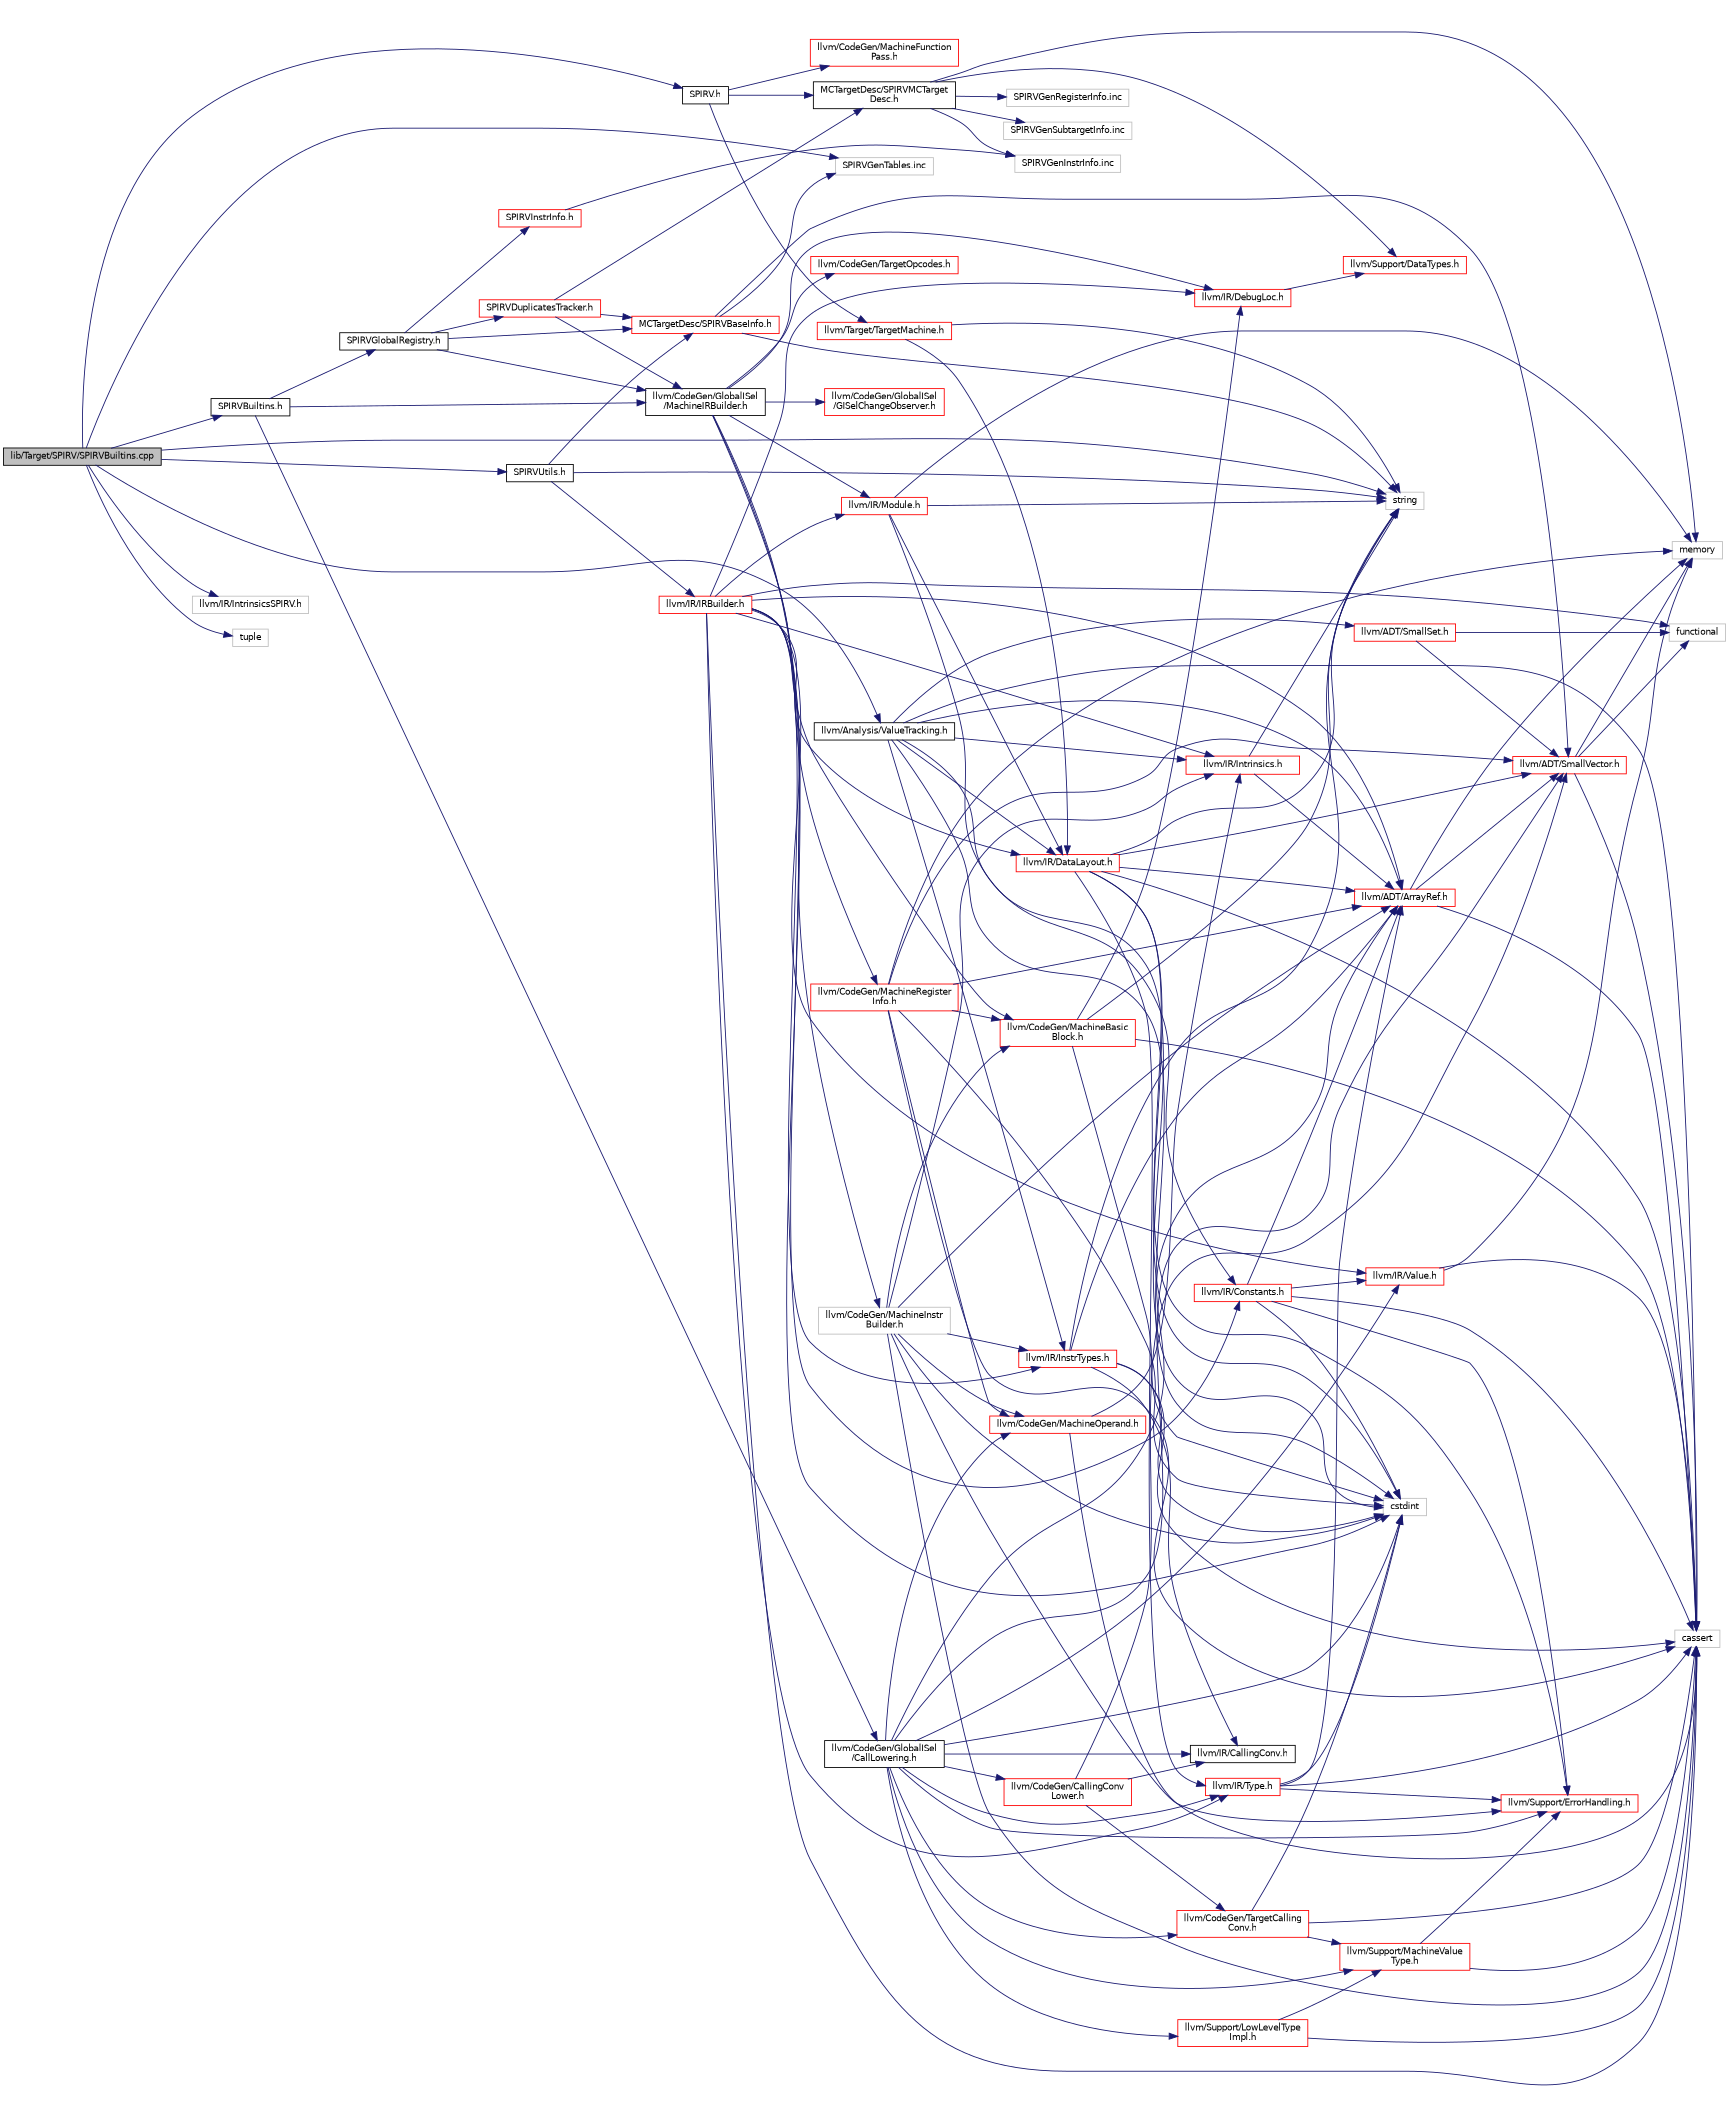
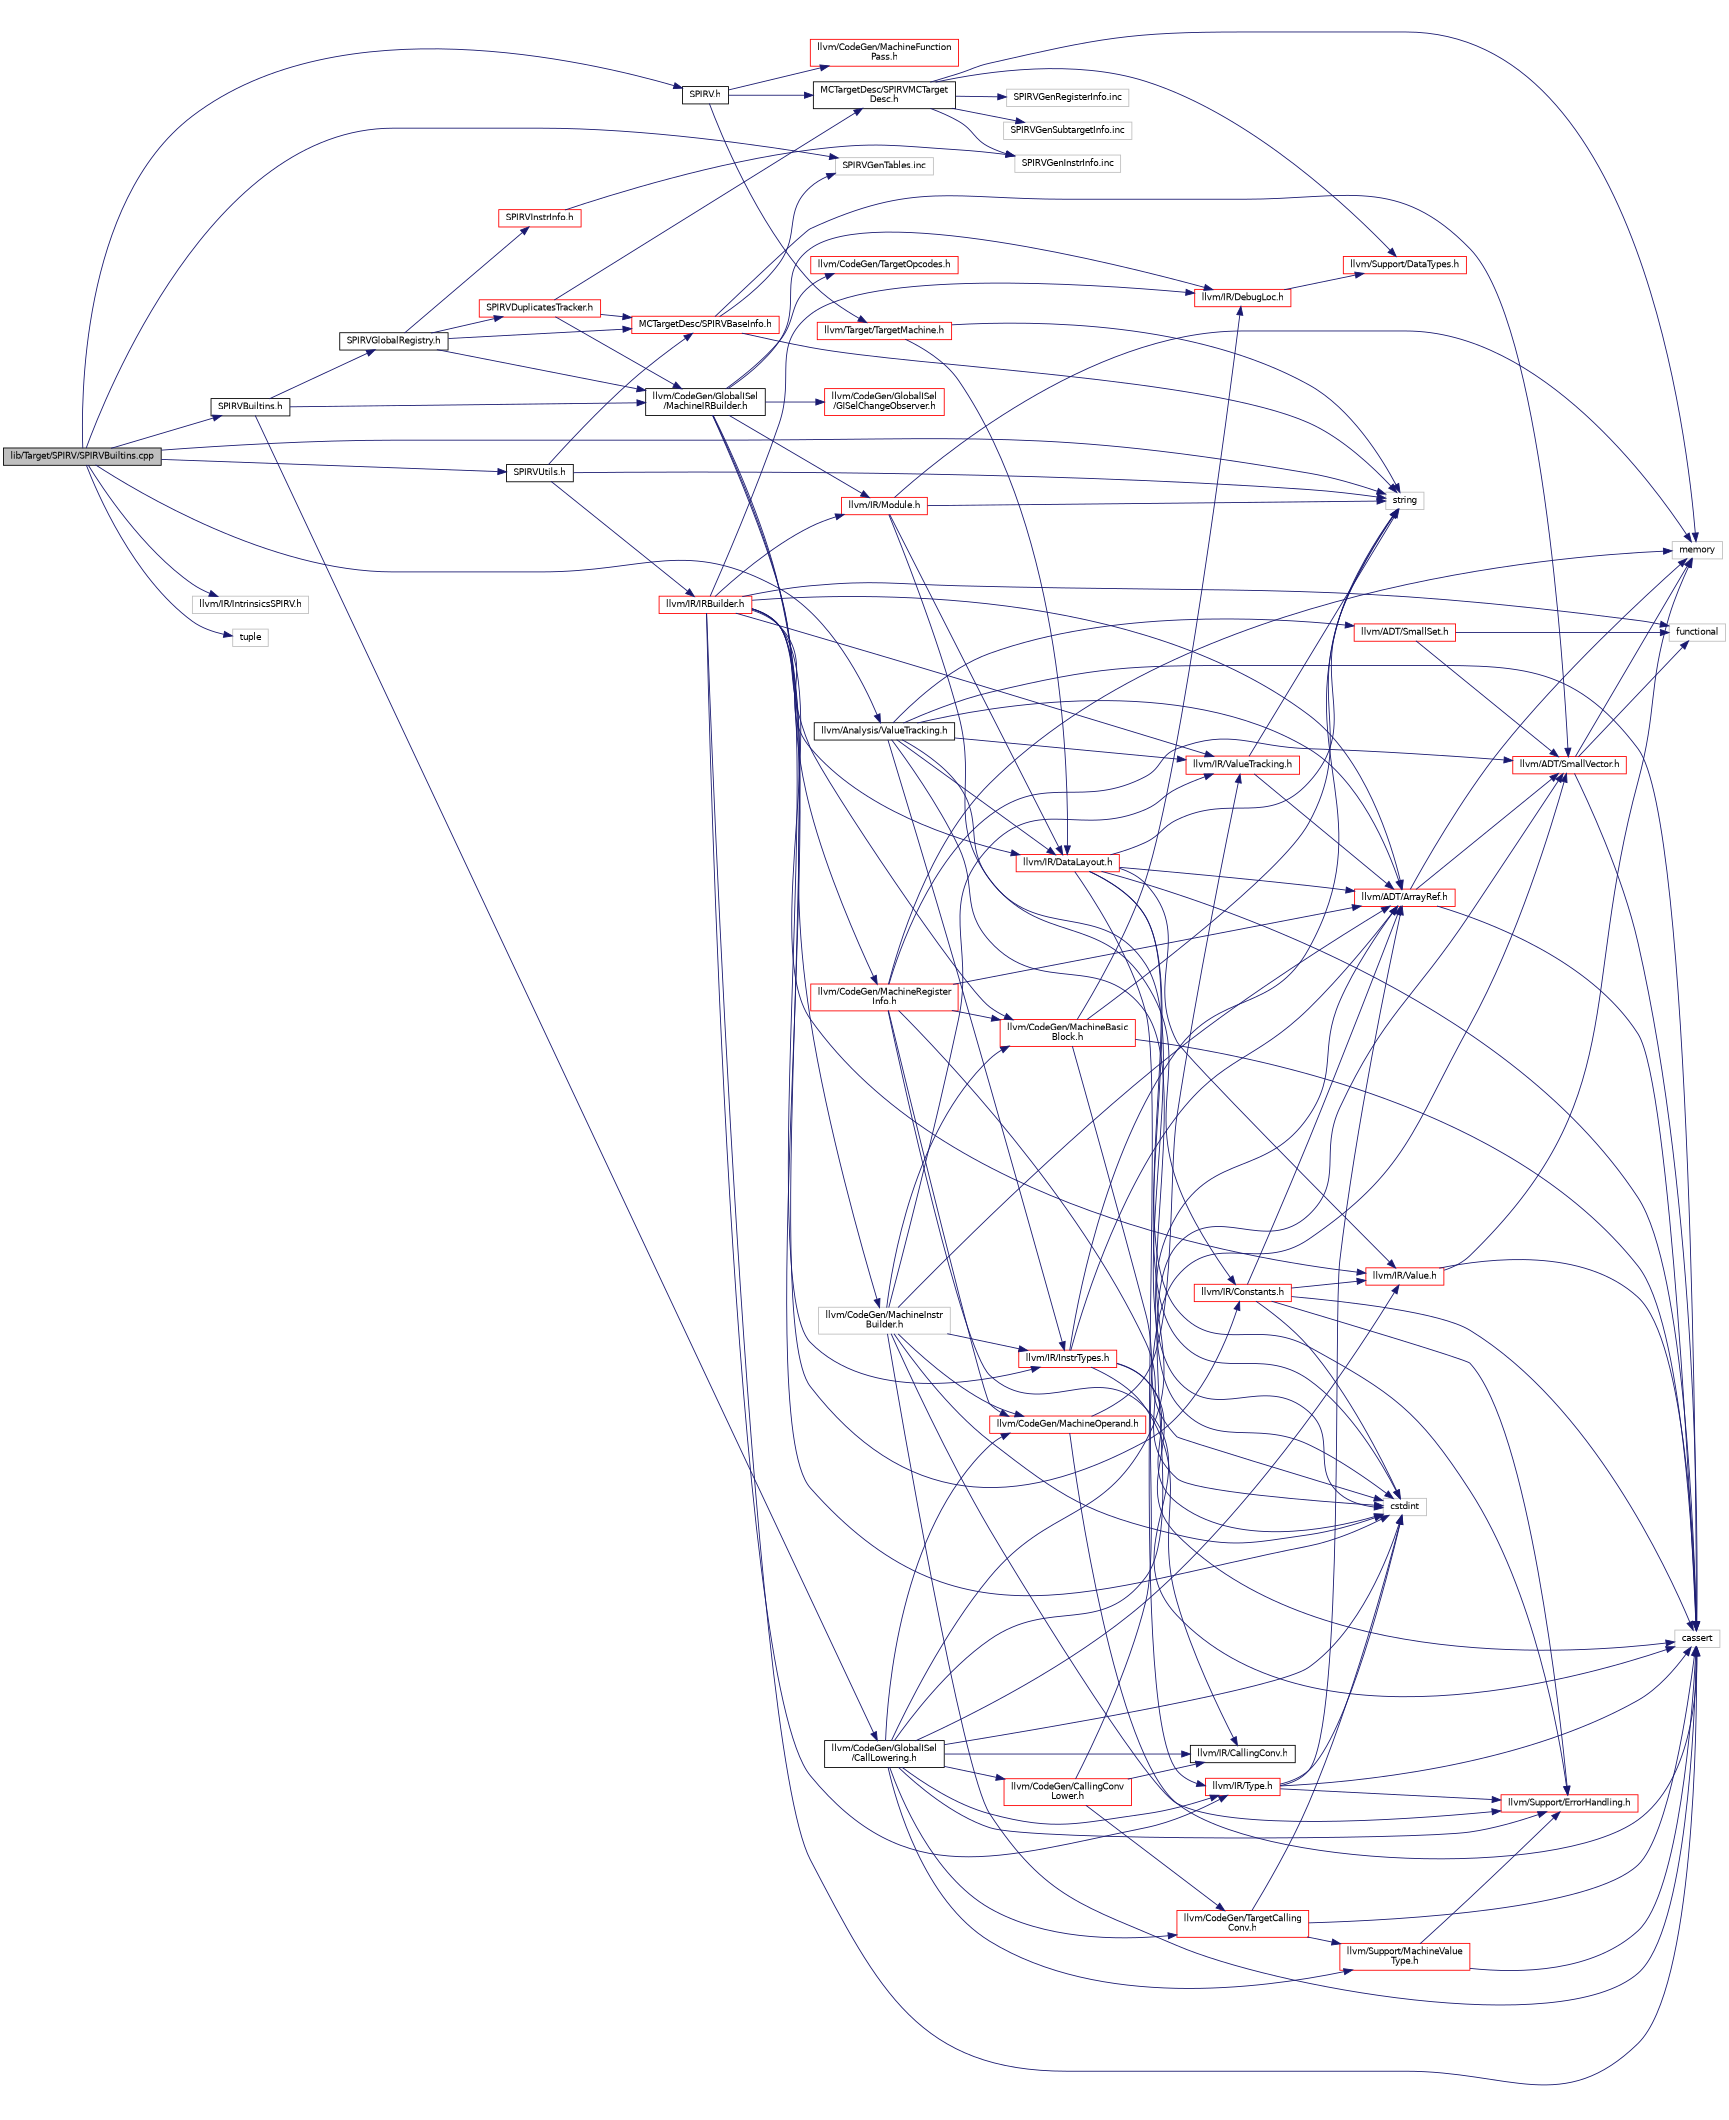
(1243, 765) -> (1243, 765)
(1321, 817) -> (1205, 1073)
(1243, 2033) -> none
